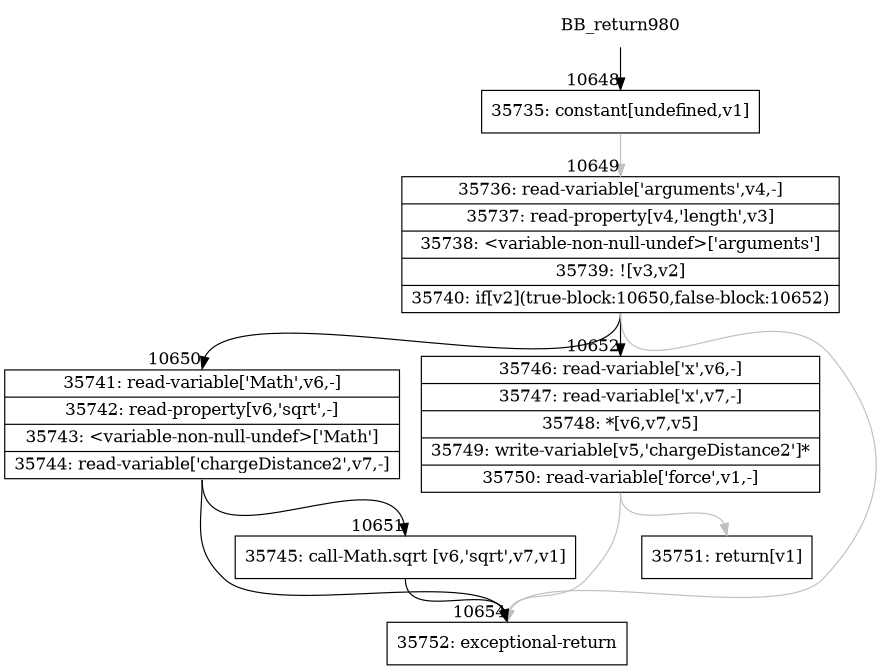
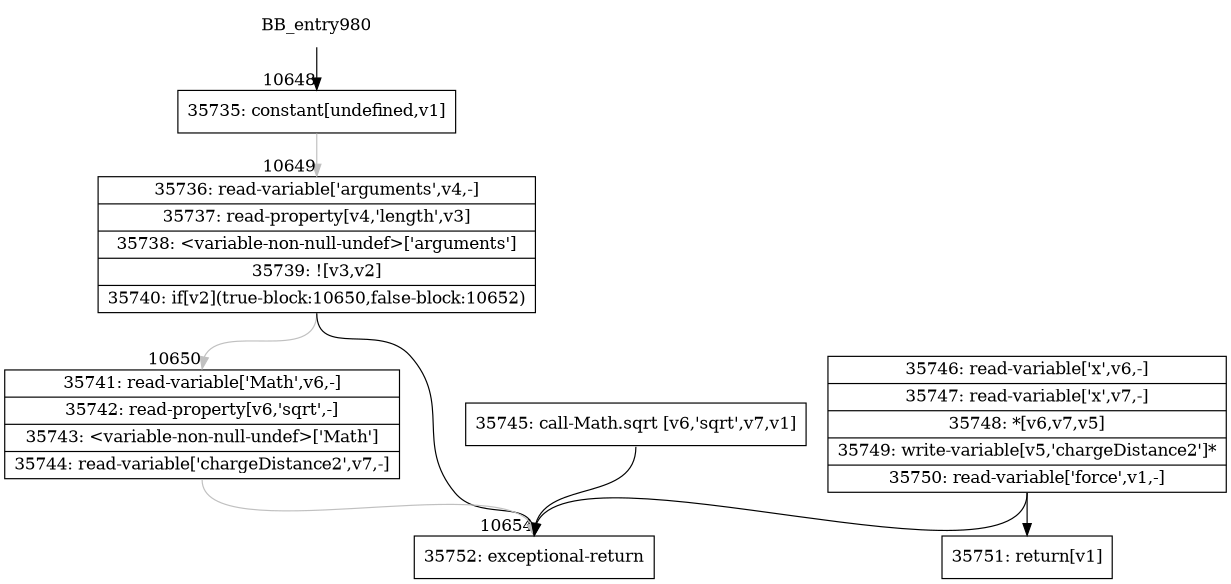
(621, 26) -> (317, 26)
(621, 329) -> none
(417, 342) -> (265, 341)
(868, 508) -> (432, 411)
(298, 509) -> none
(668, 515) -> (1027, 508)
(590, 575) -> (786, 515)
(312, 595) -> (363, 508)
